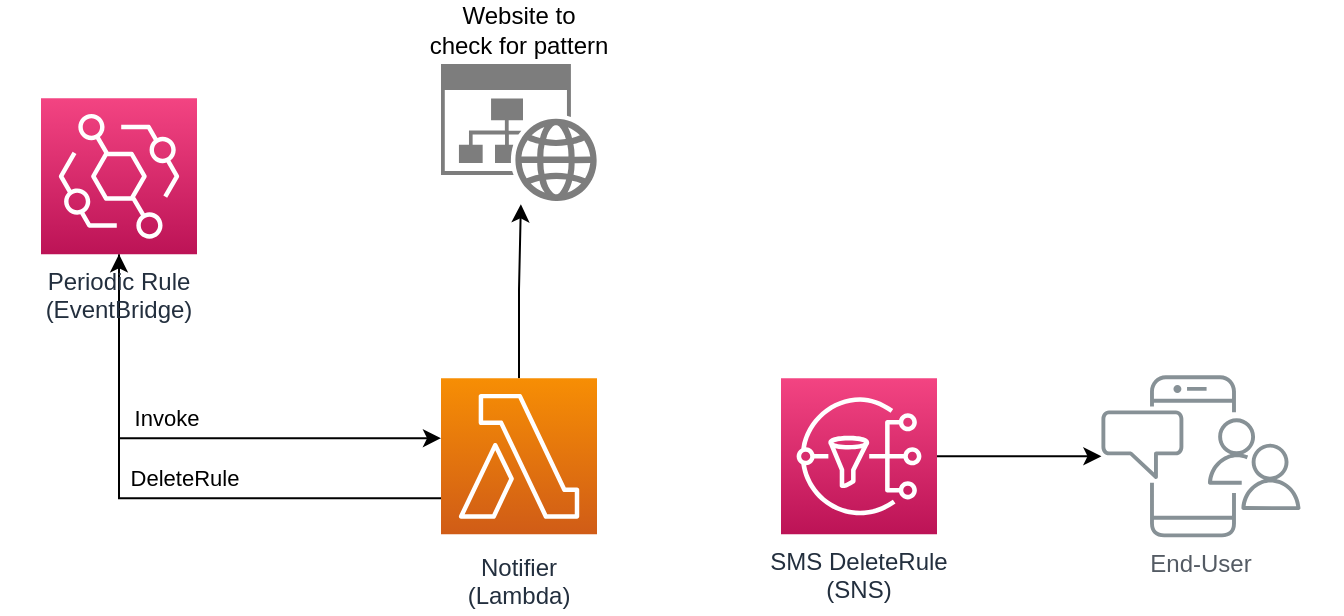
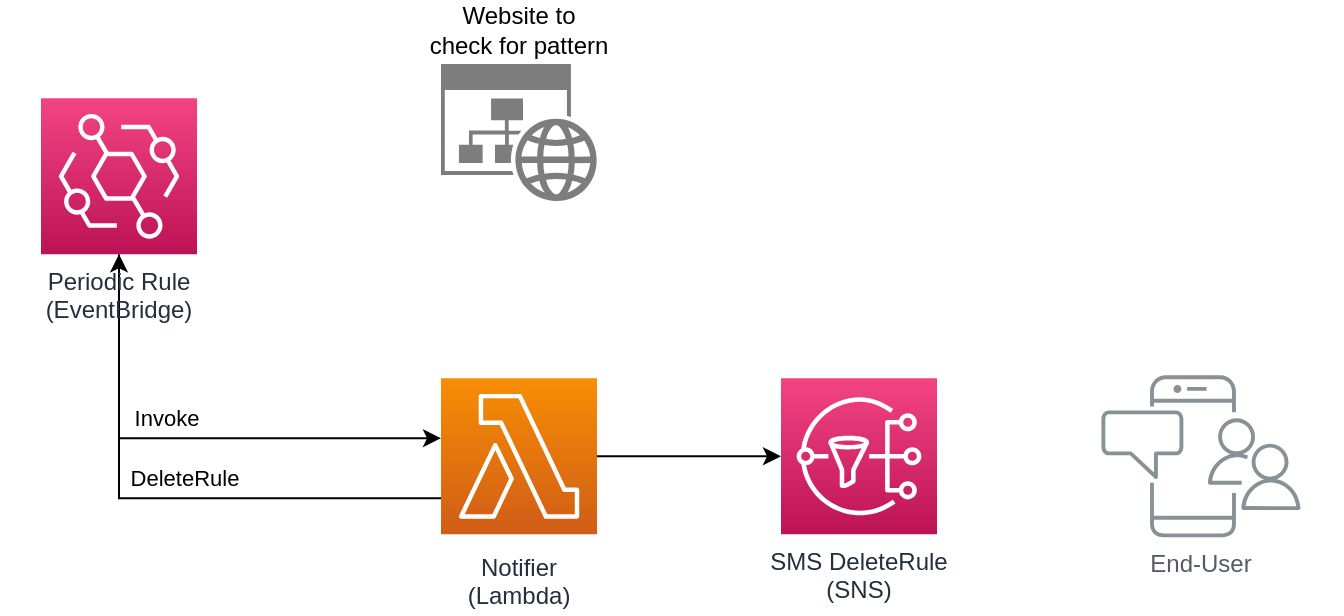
(519, 298) -> none
none -> (682, 456)
(1012, 456) -> none
